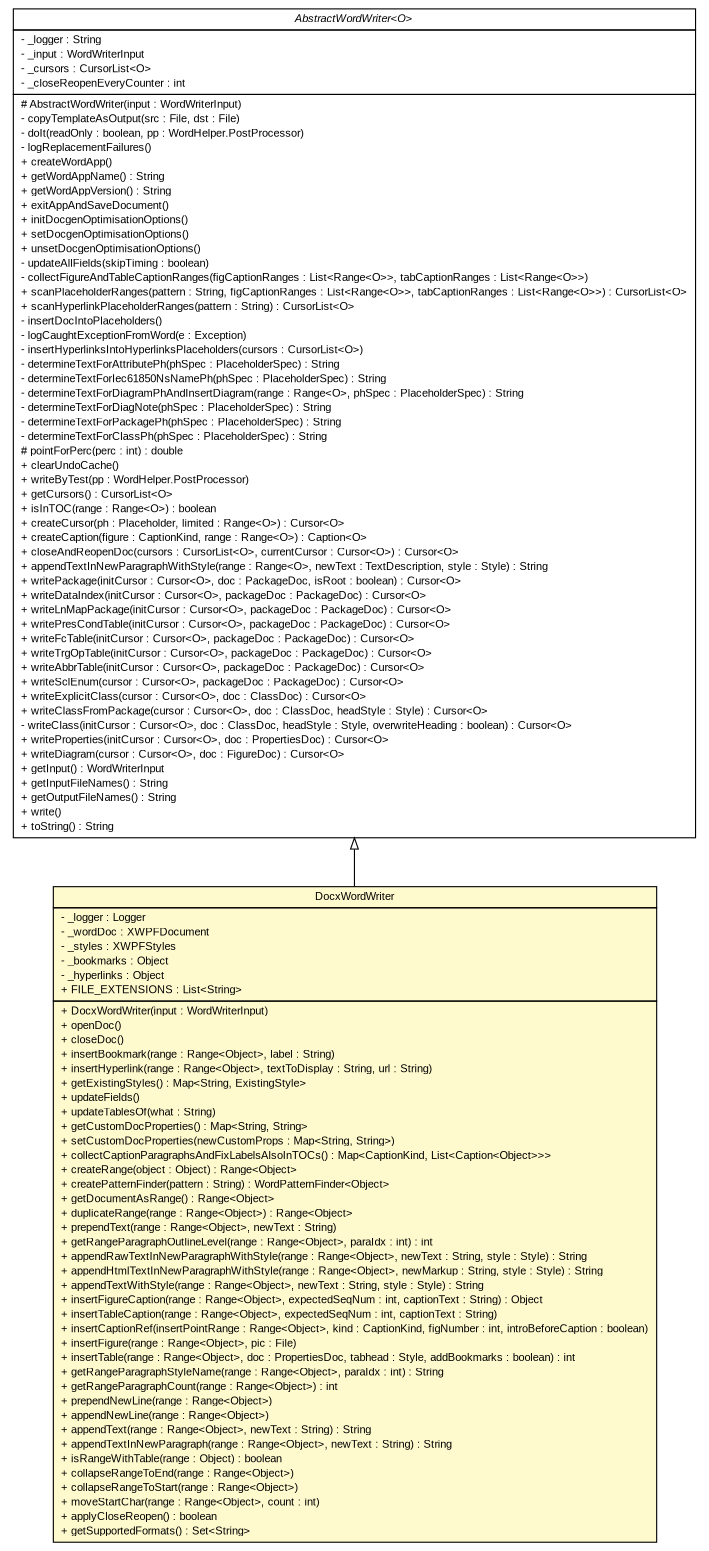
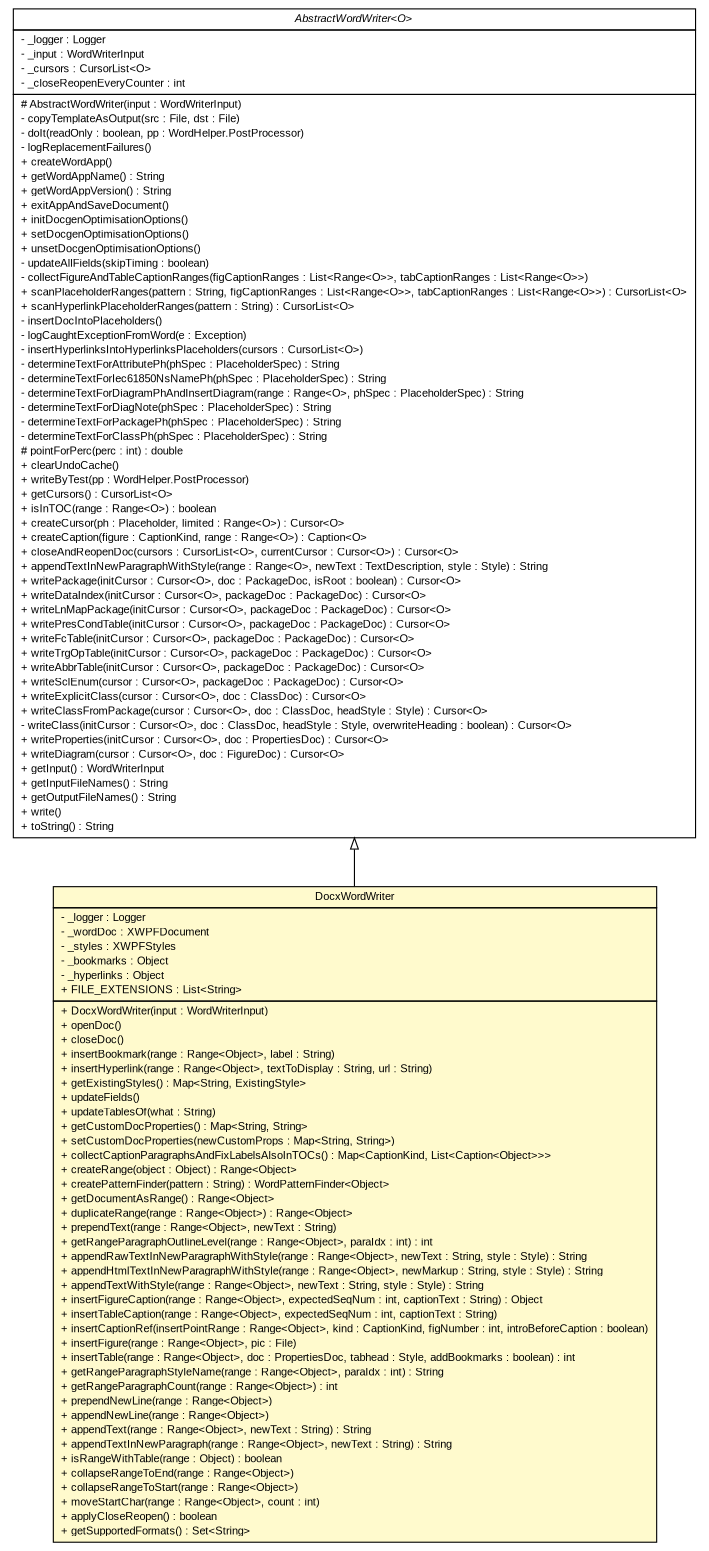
(62, 40) -> (63, 40)
